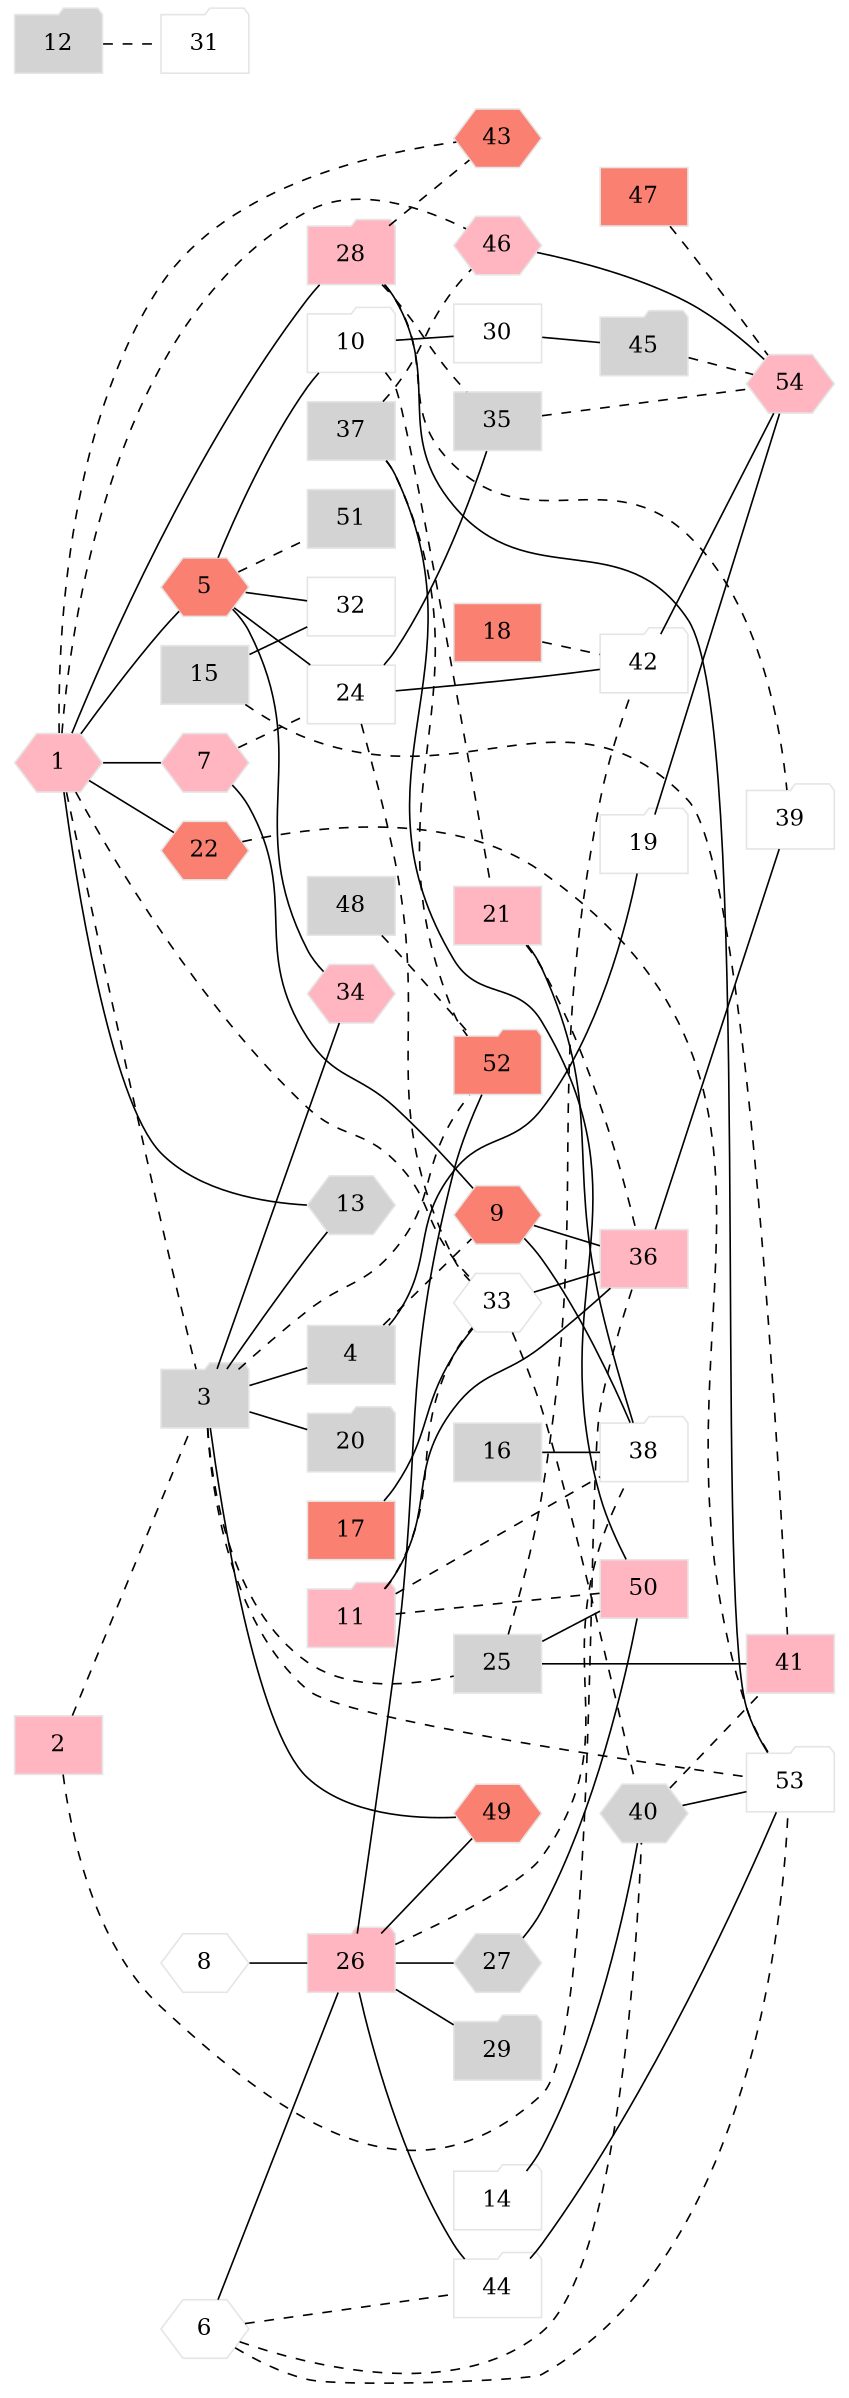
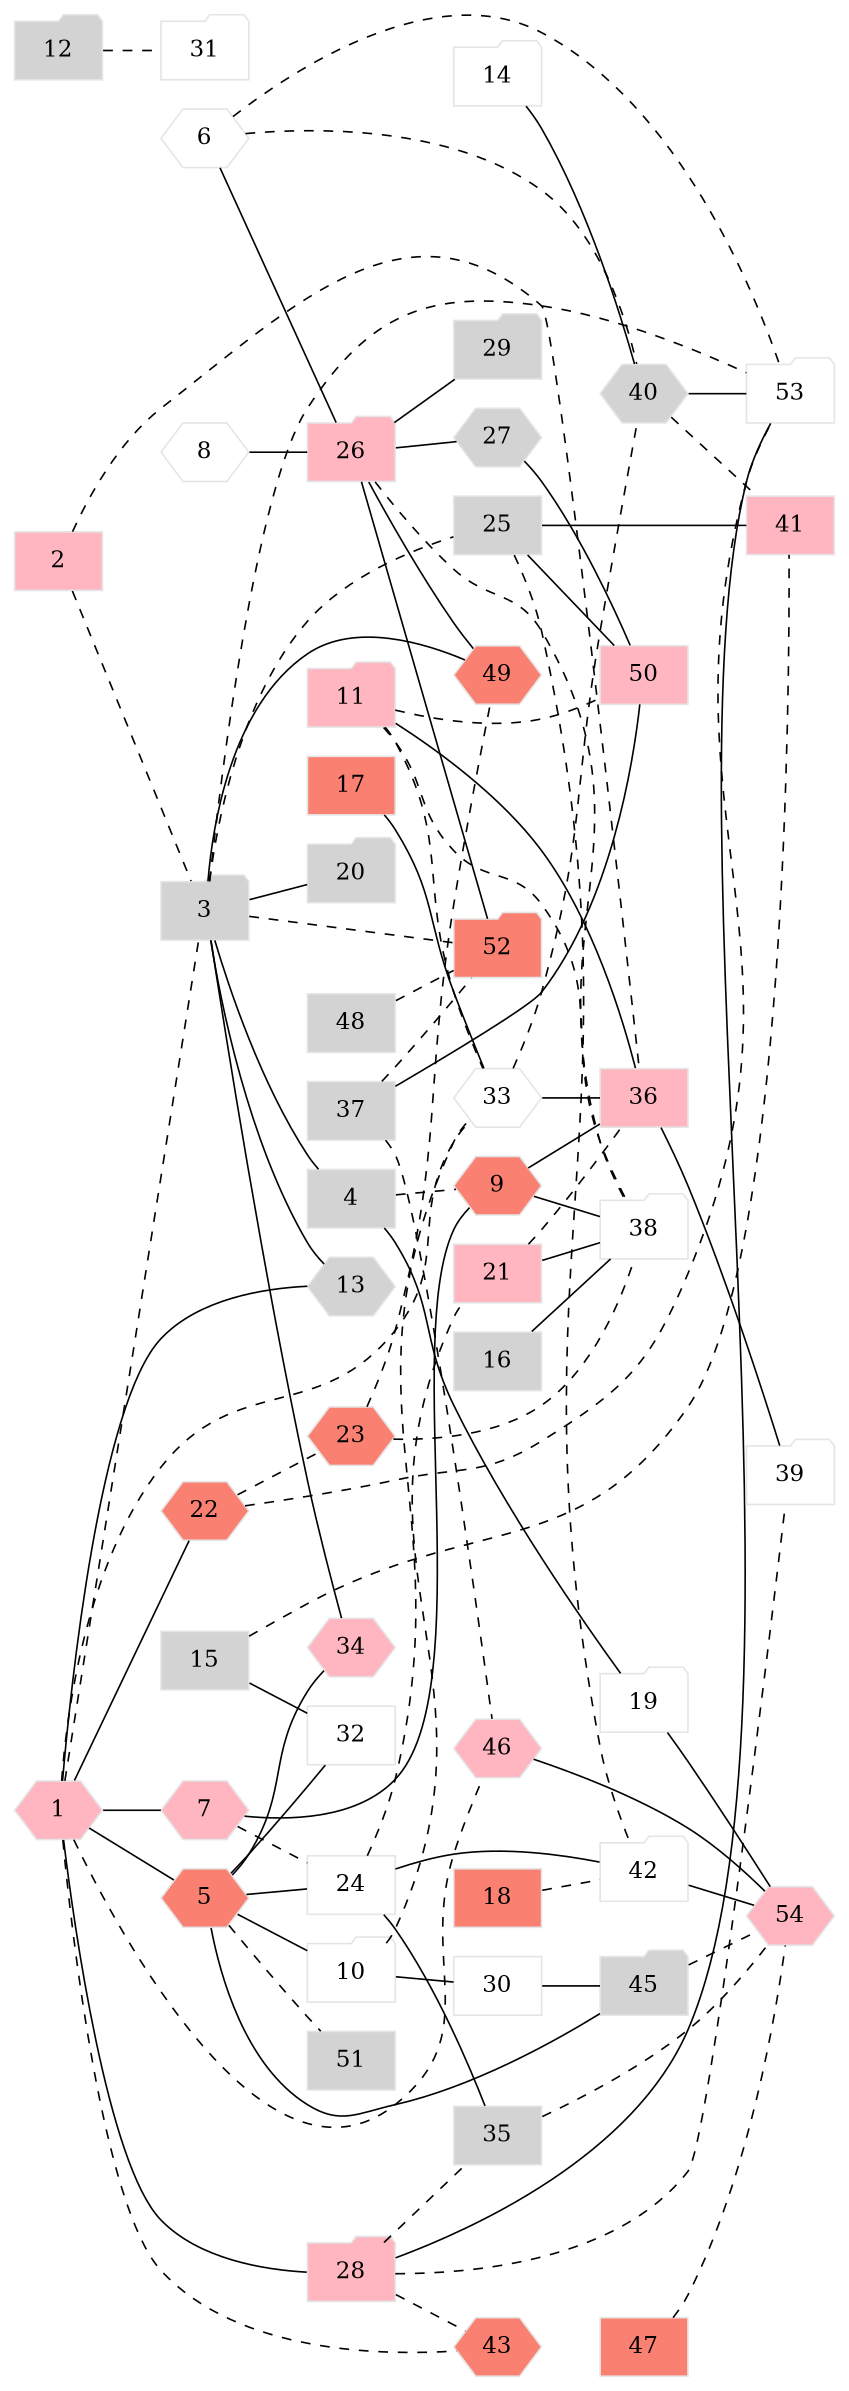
none -> (351, 1436)
none -> (321, 2112)
(498, 2288) -> none
